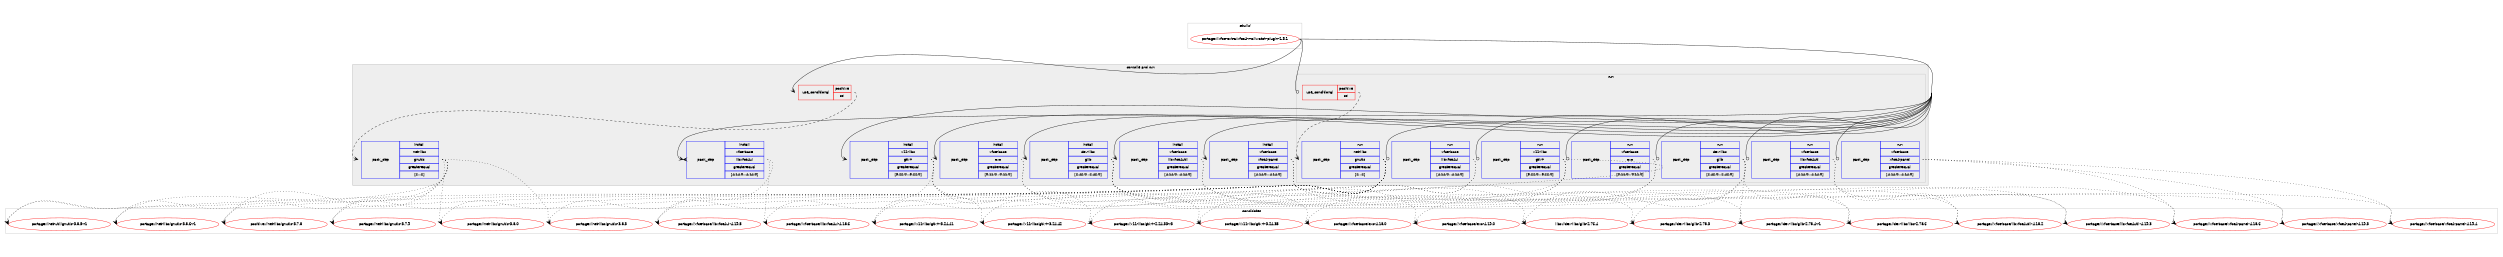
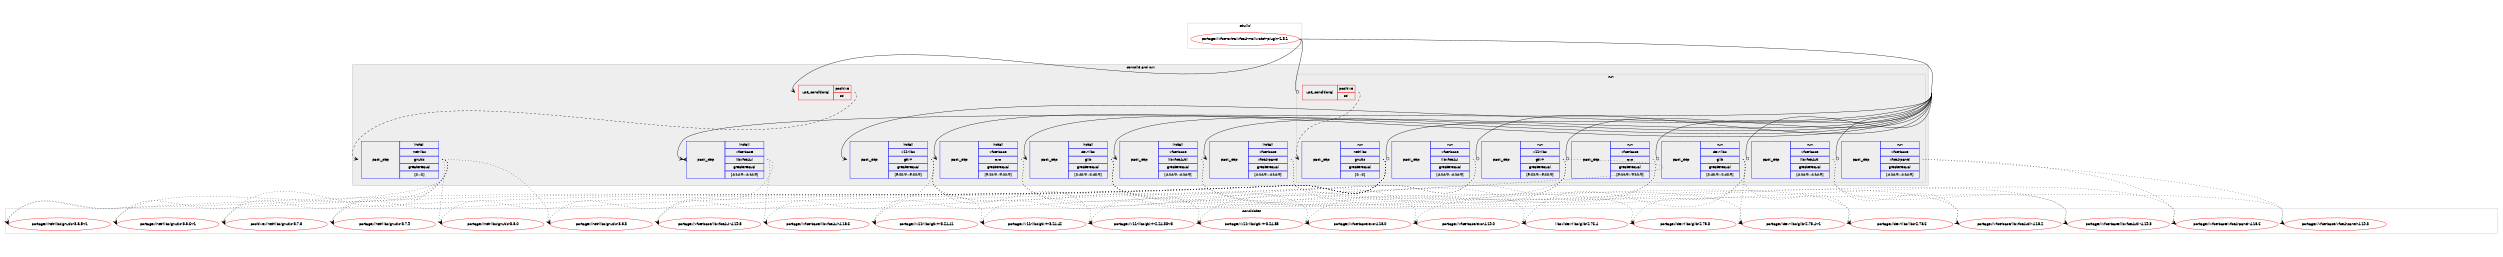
(60, 224) -> (60, 224)
(2444, 224) -> none
